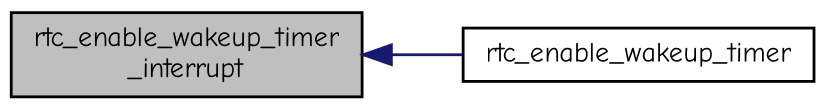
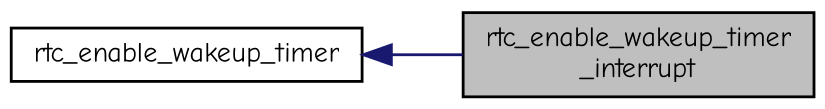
(427, 55) -> (427, 55)
